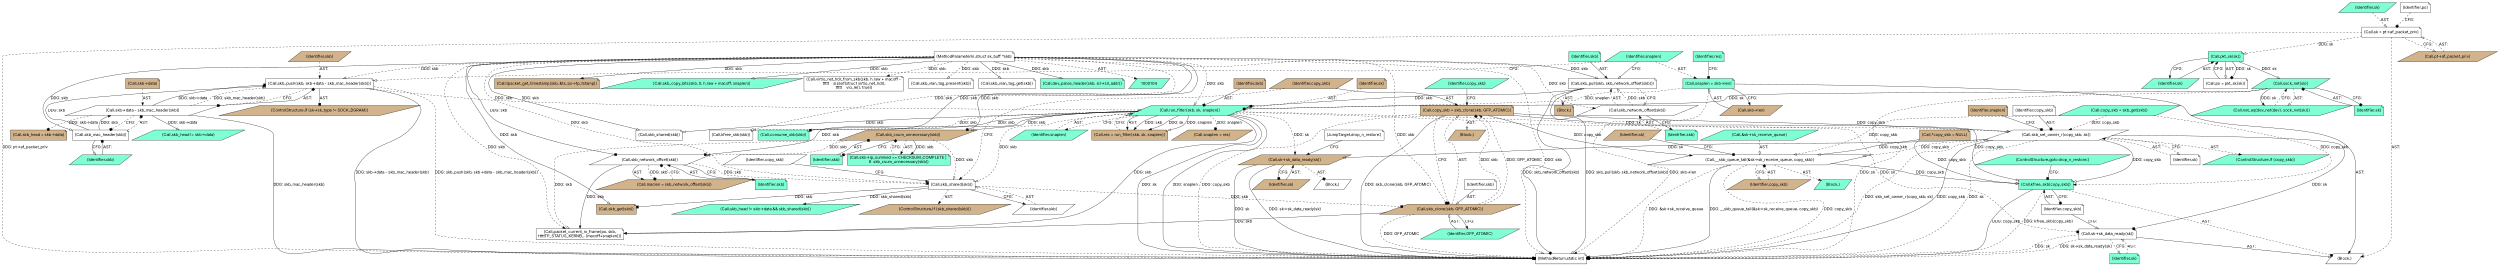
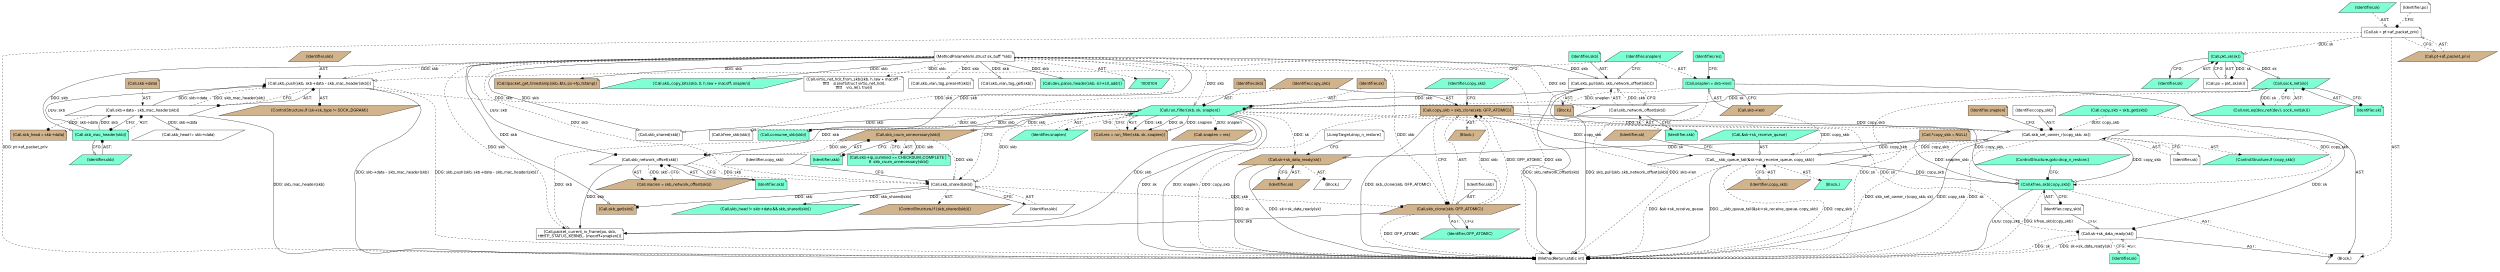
(1181, 93) -> none
(1925, 118) -> (1819, 130)
(123, 122) -> (123, 122)
(101, 135) -> (101, 135)
(188, 135) -> (188, 135)
(1760, 146) -> (1760, 146)
(1952, 160) -> (1952, 160)
